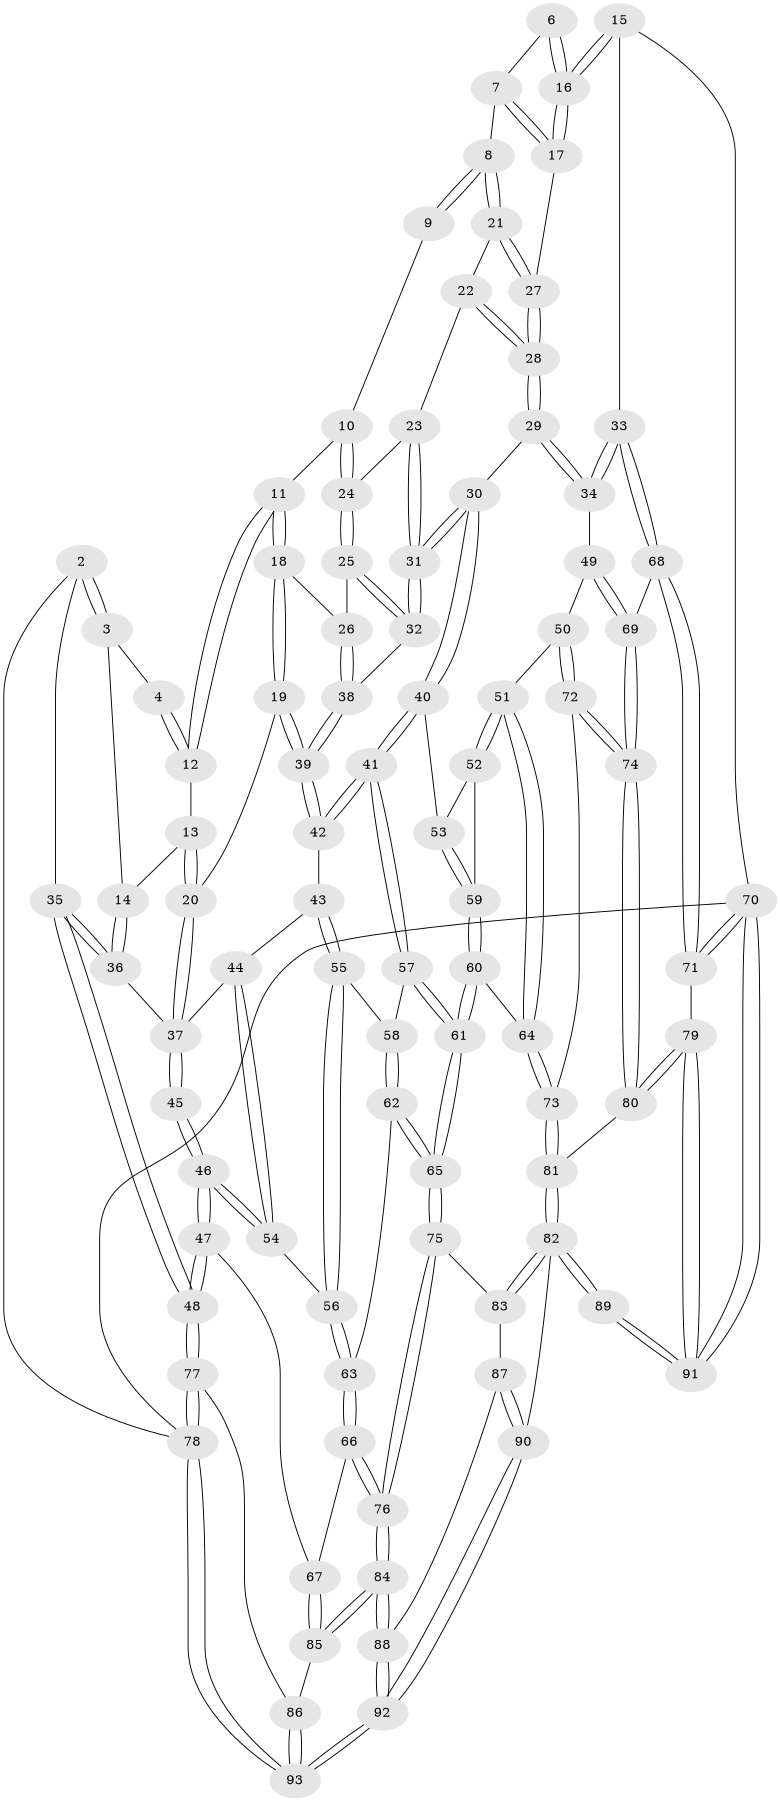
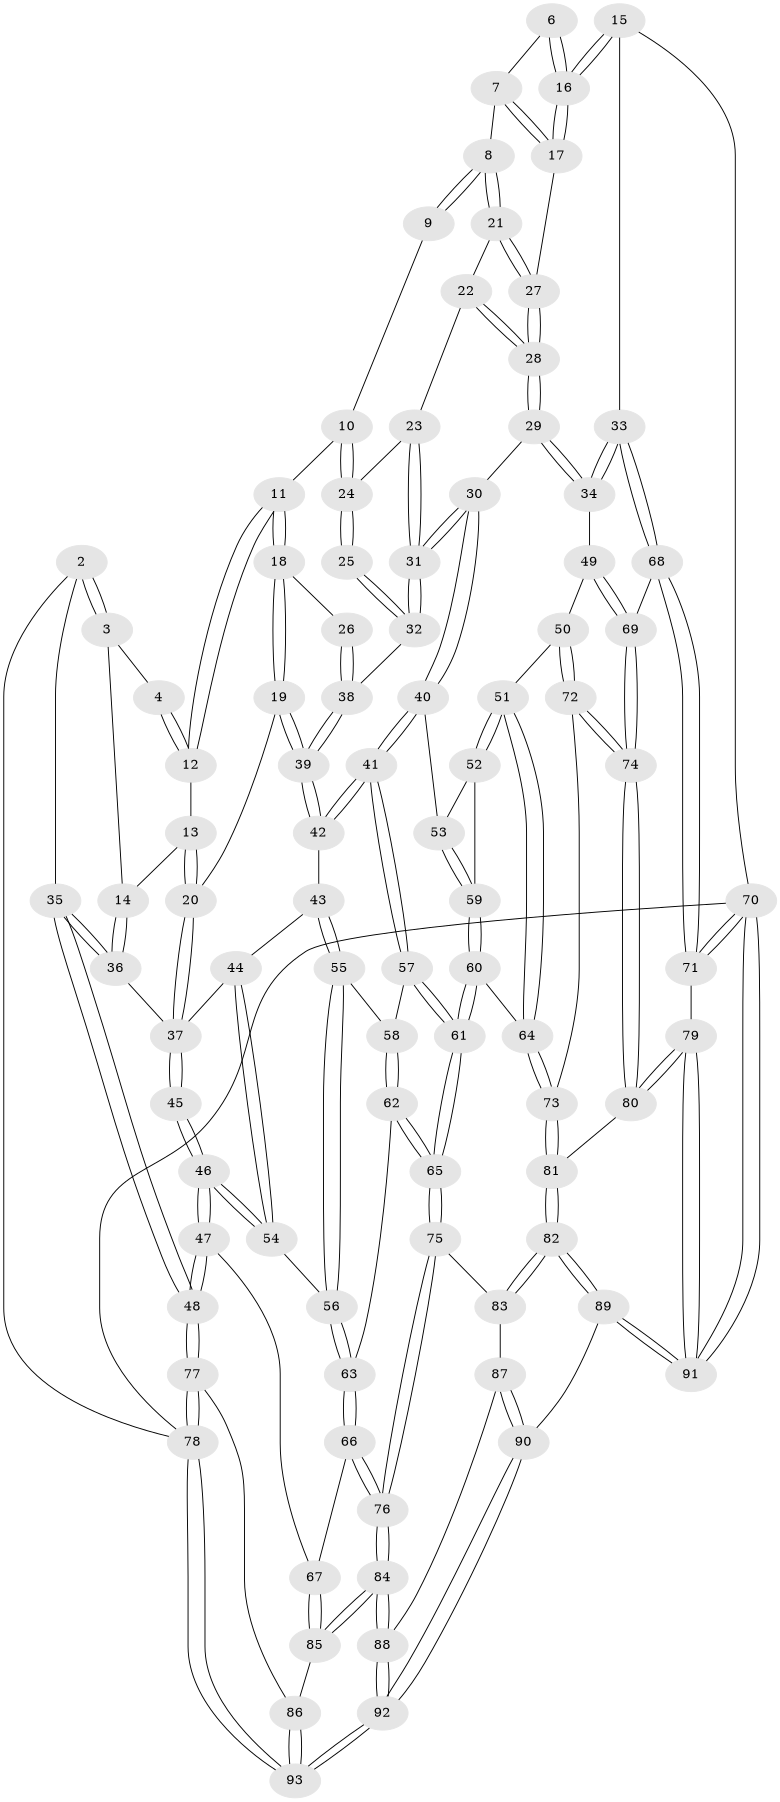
(347, 596) -> none
(541, 1341) -> (573, 1379)
